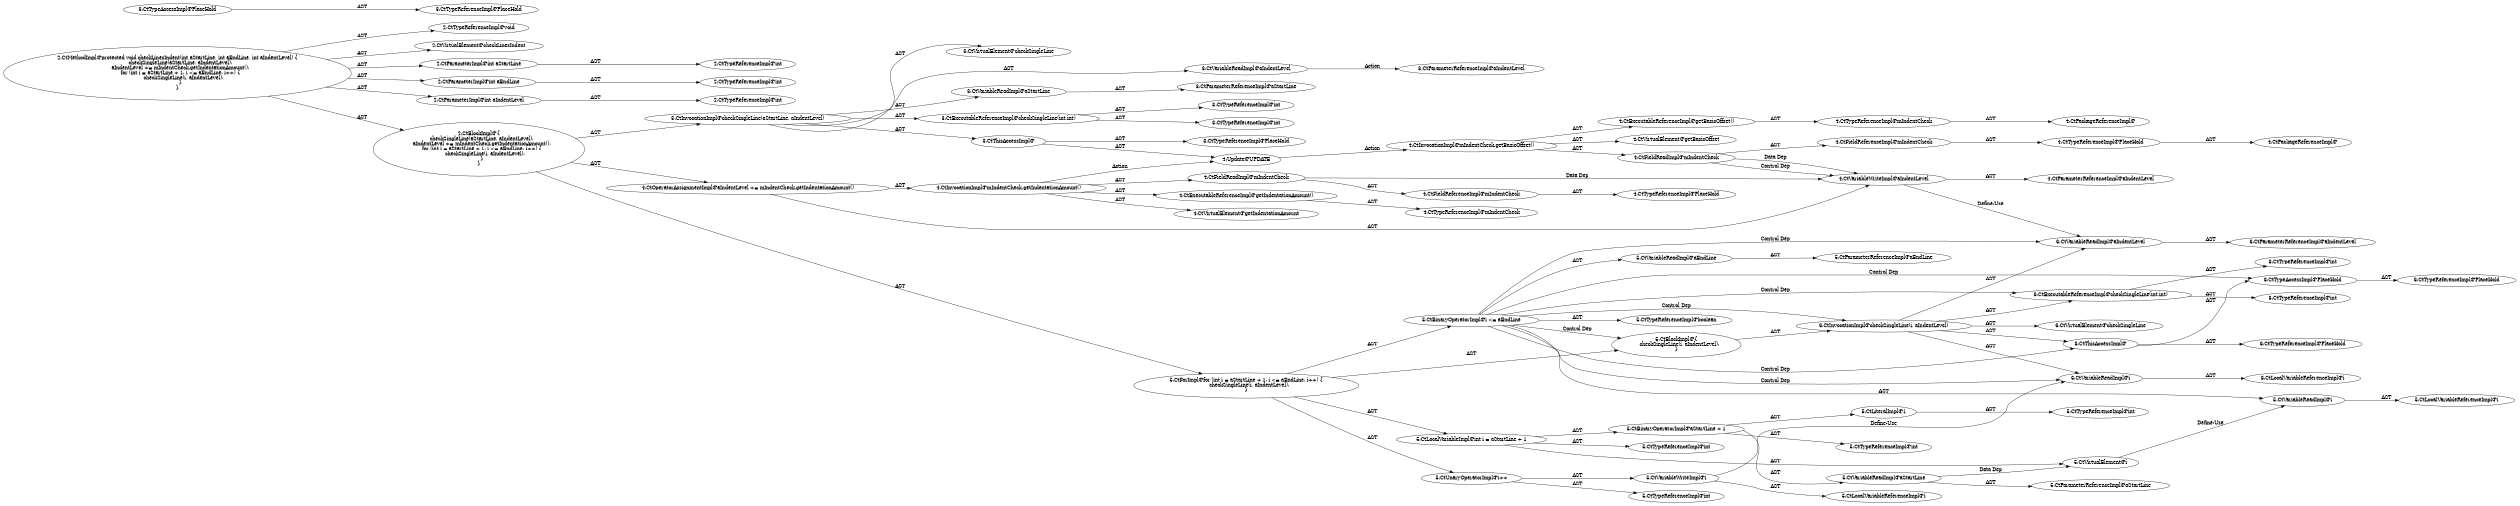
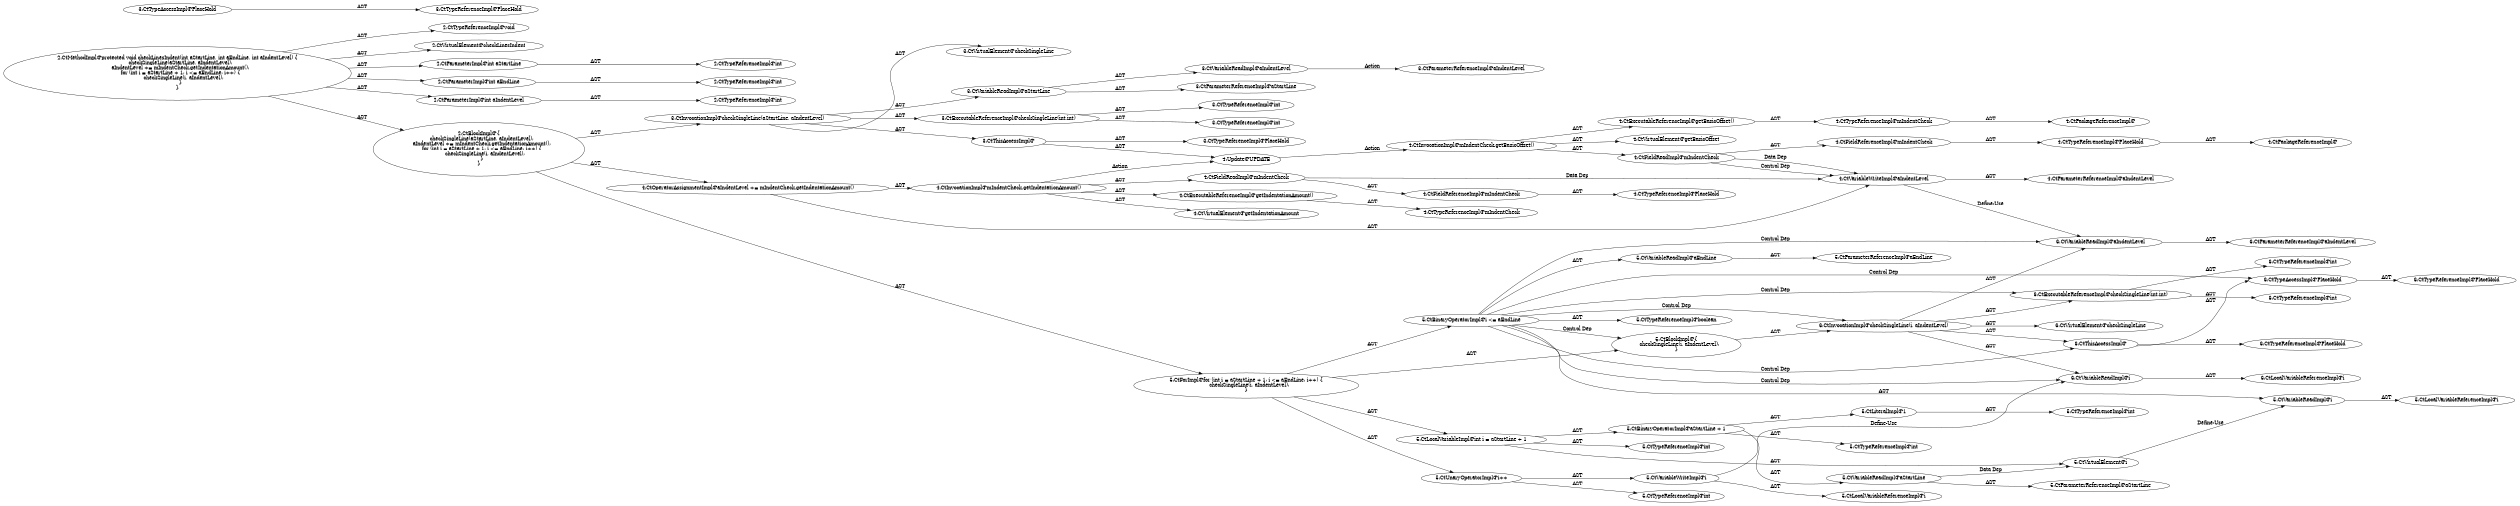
(976, 72) -> (1121, 79)
